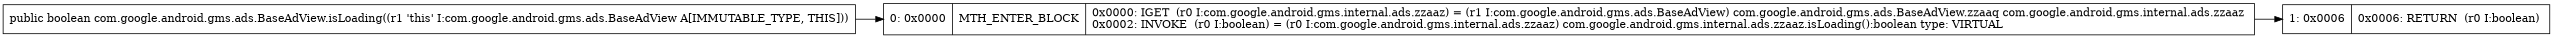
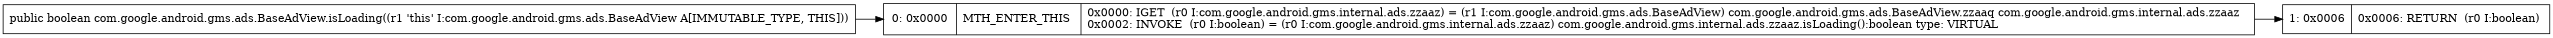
(1019, 19) -> (1017, 19)
